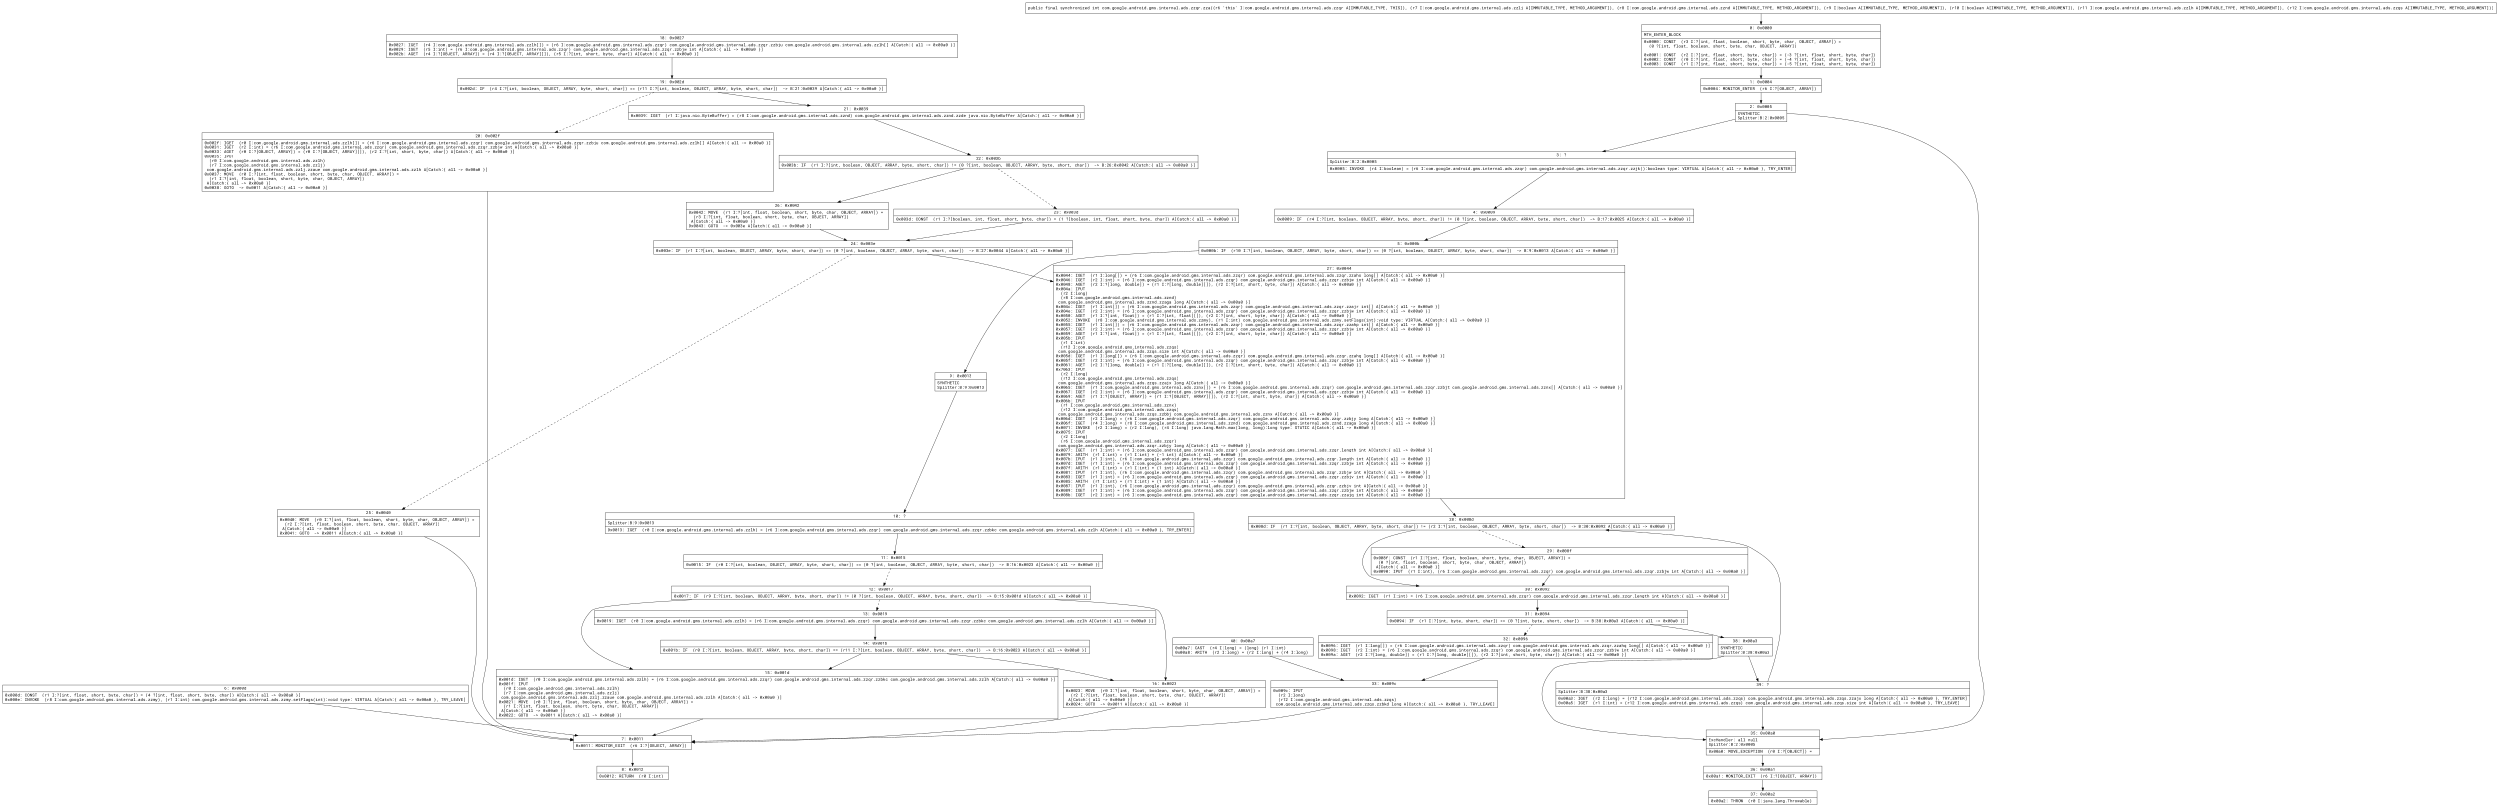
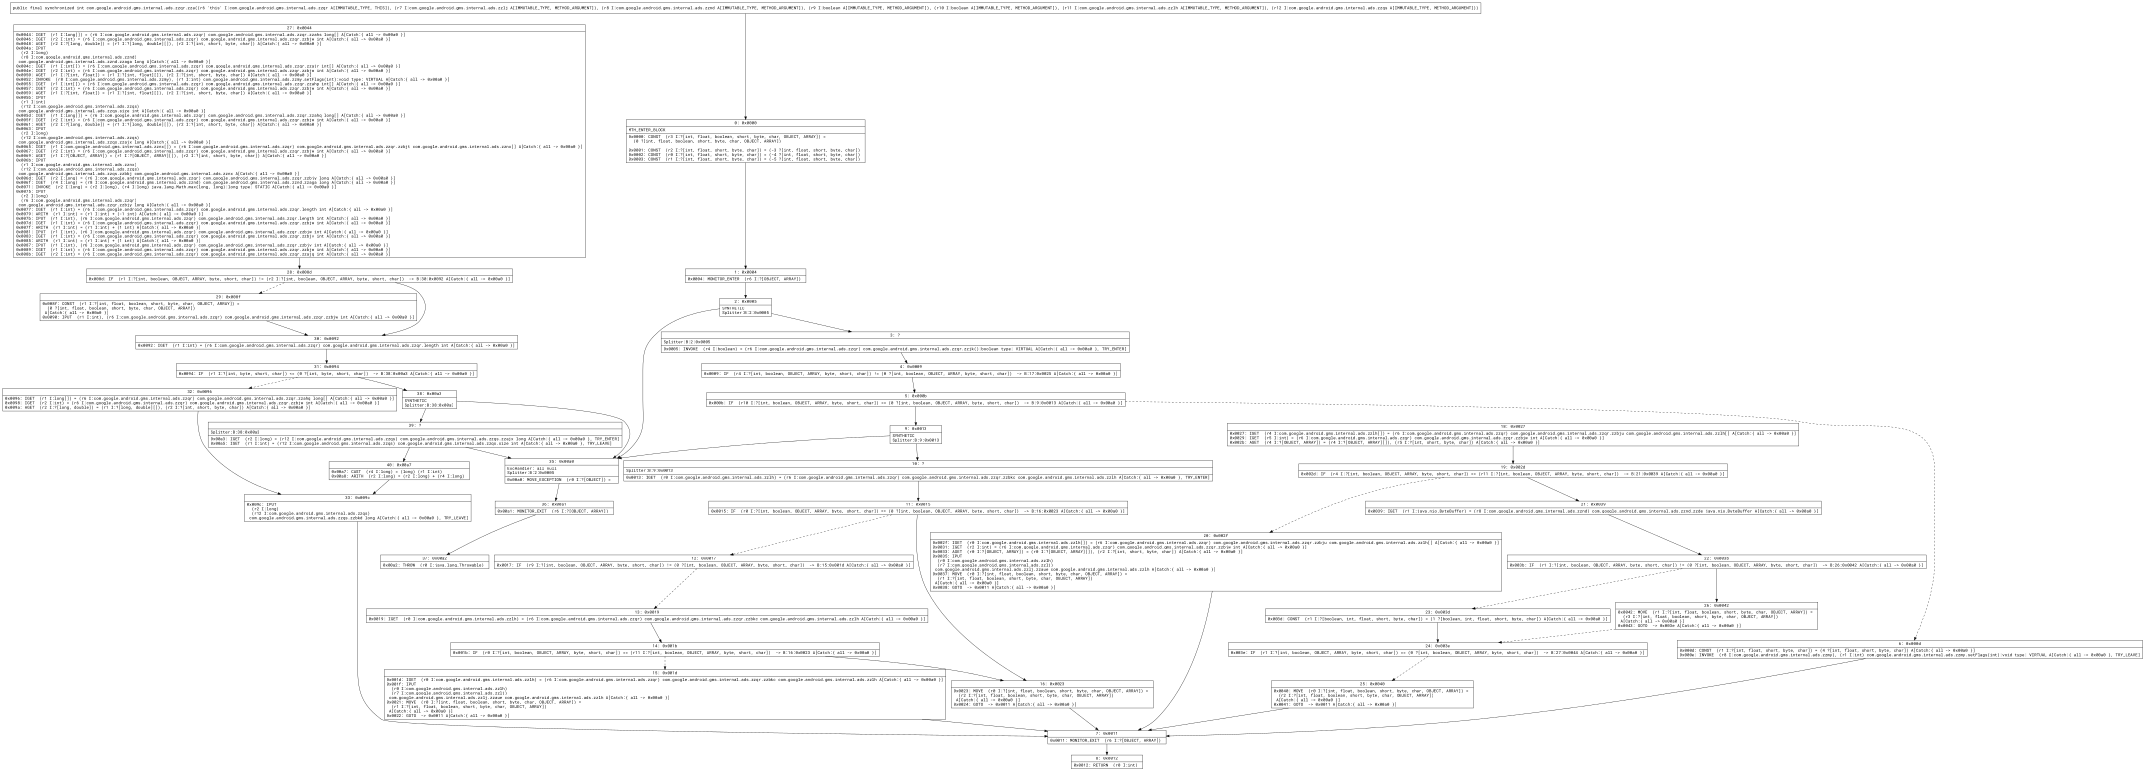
(832, 234) -> (1559, 636)
(989, 265) -> none
(1073, 370) -> (33, 129)
none -> (1628, 411)
none -> (755, 444)
(1753, 549) -> (407, 453)
(1141, 607) -> (943, 613)
(598, 608) -> none
(846, 661) -> (665, 661)
